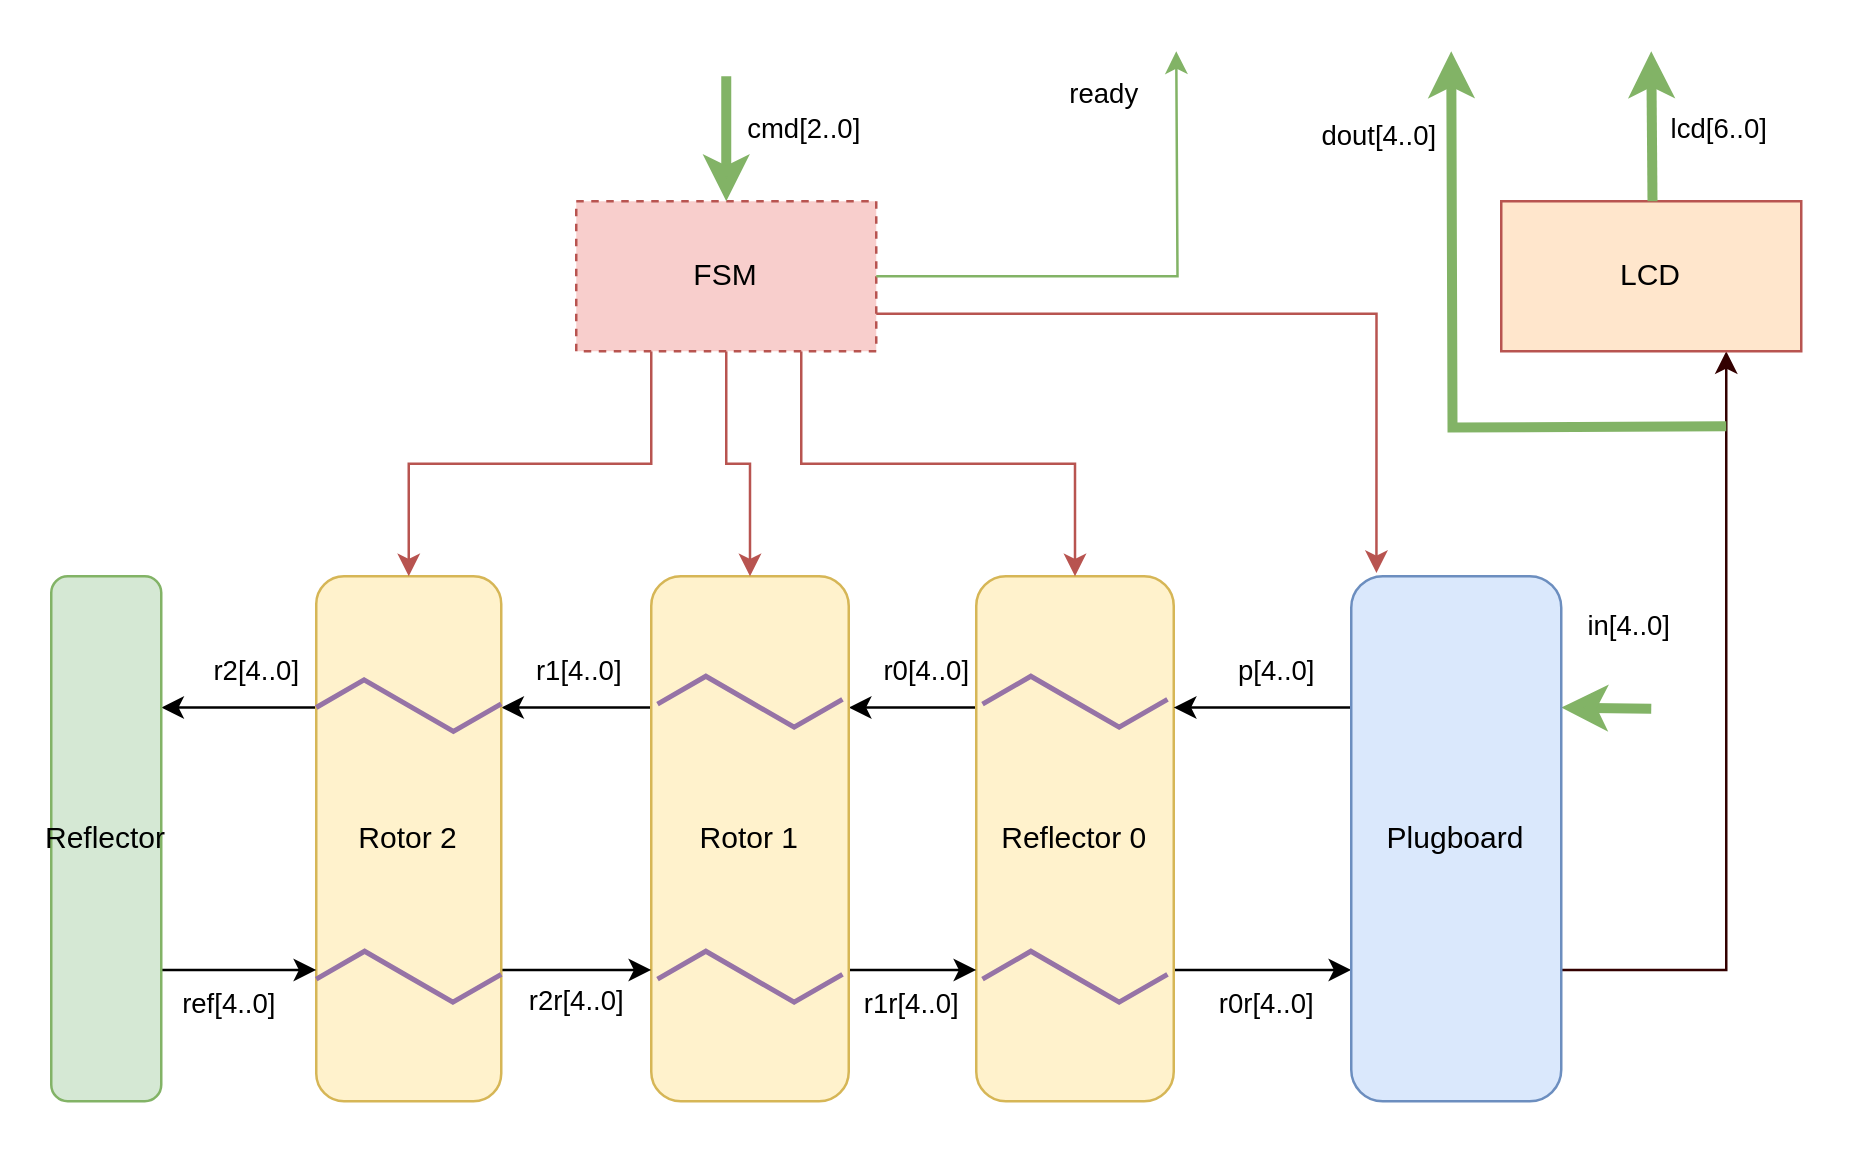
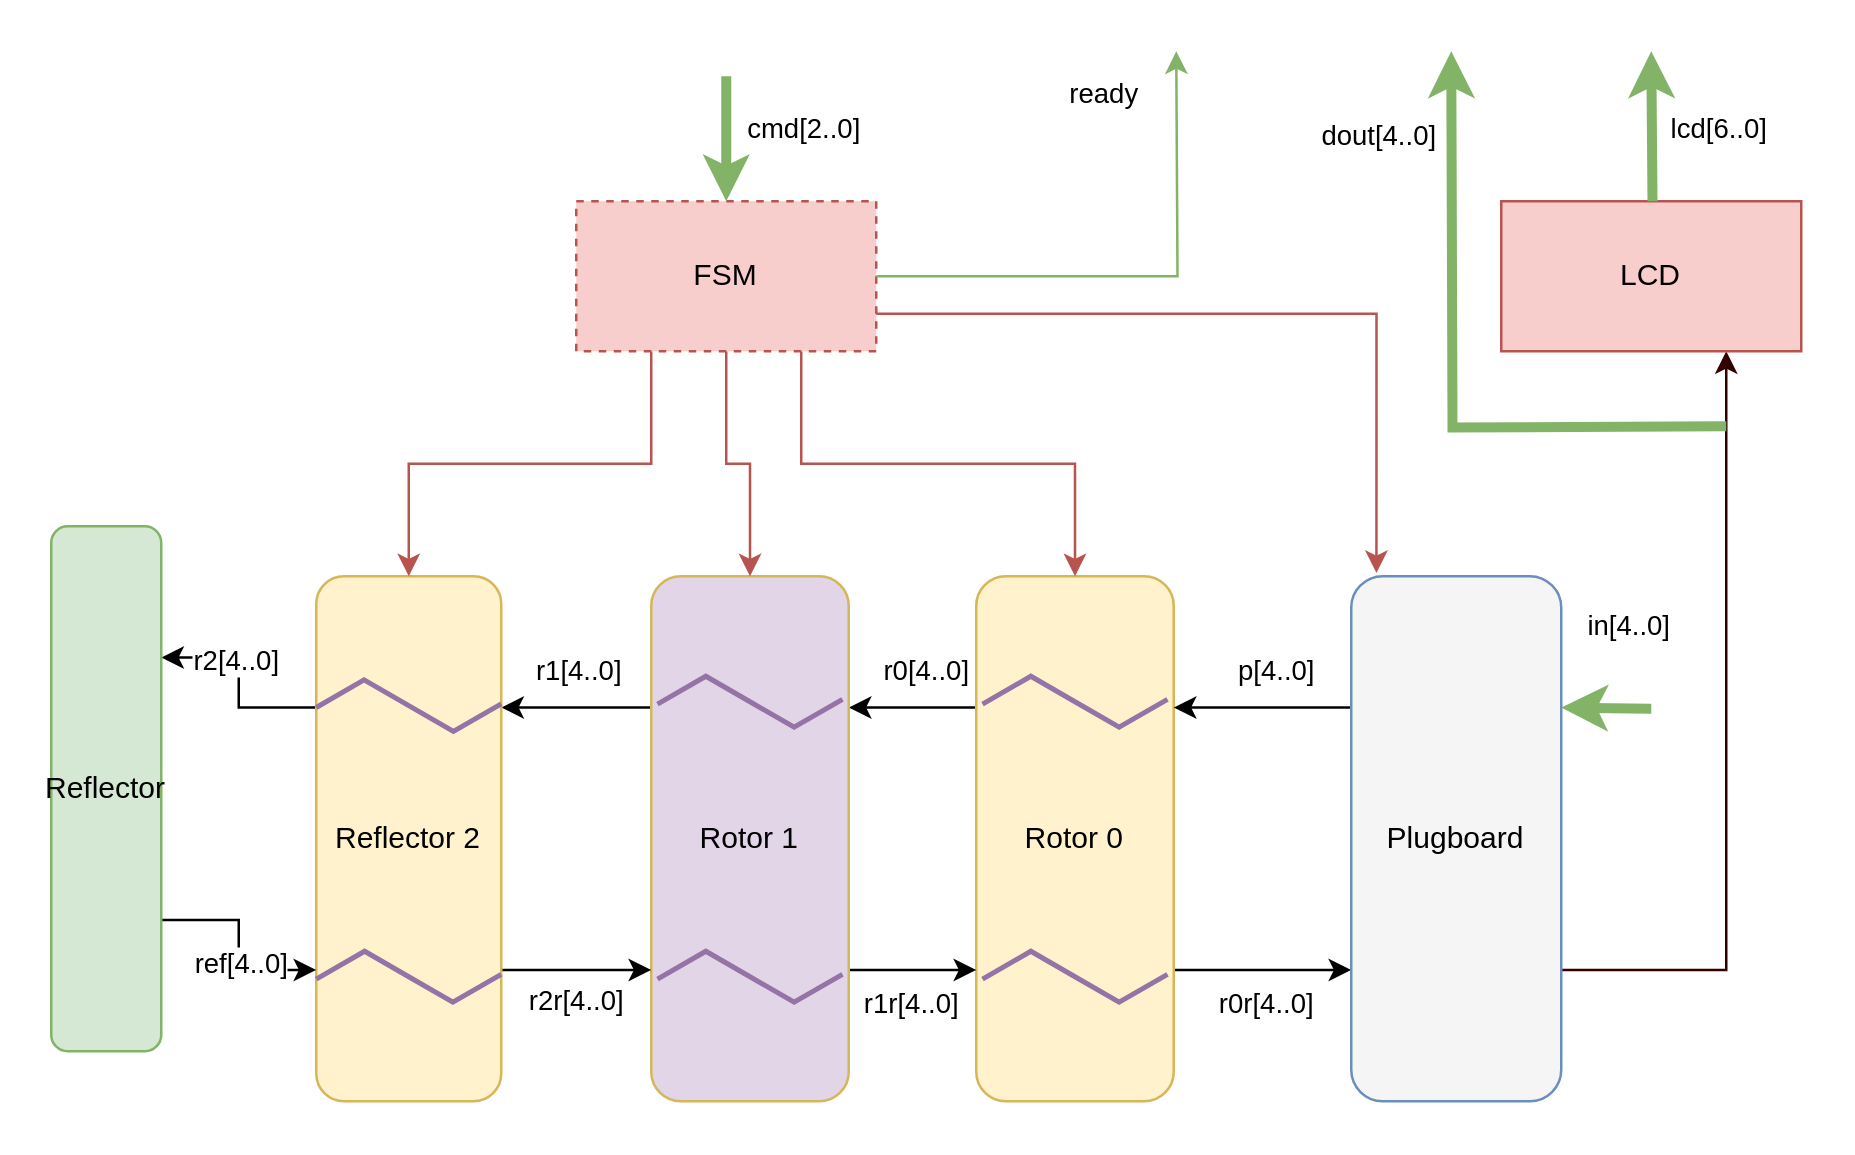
(1651, 276) -> (1651, 276)
(106, 839) -> (106, 789)
(409, 839) -> (409, 839)
(750, 839) -> (750, 839)
(1075, 839) -> (1075, 839)
(1456, 839) -> (1456, 839)
